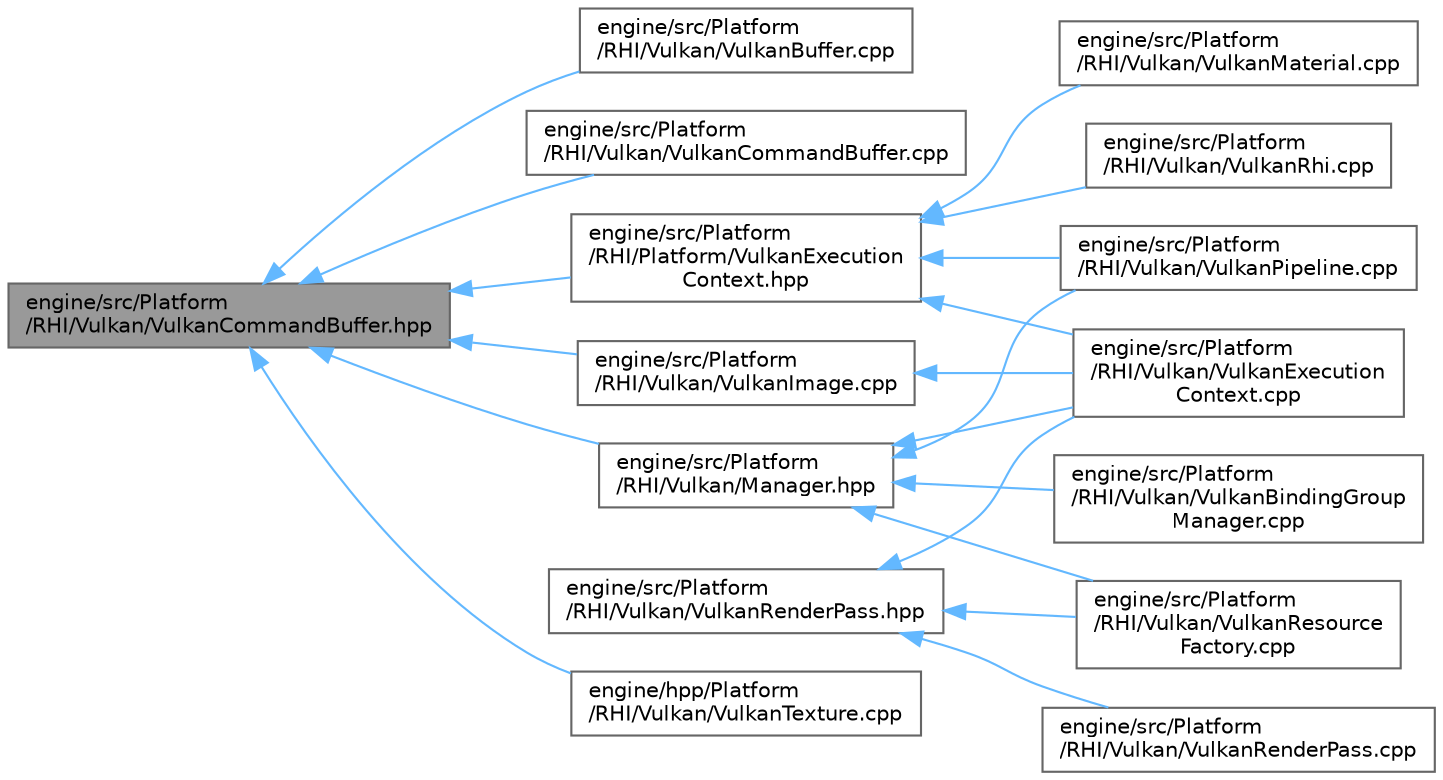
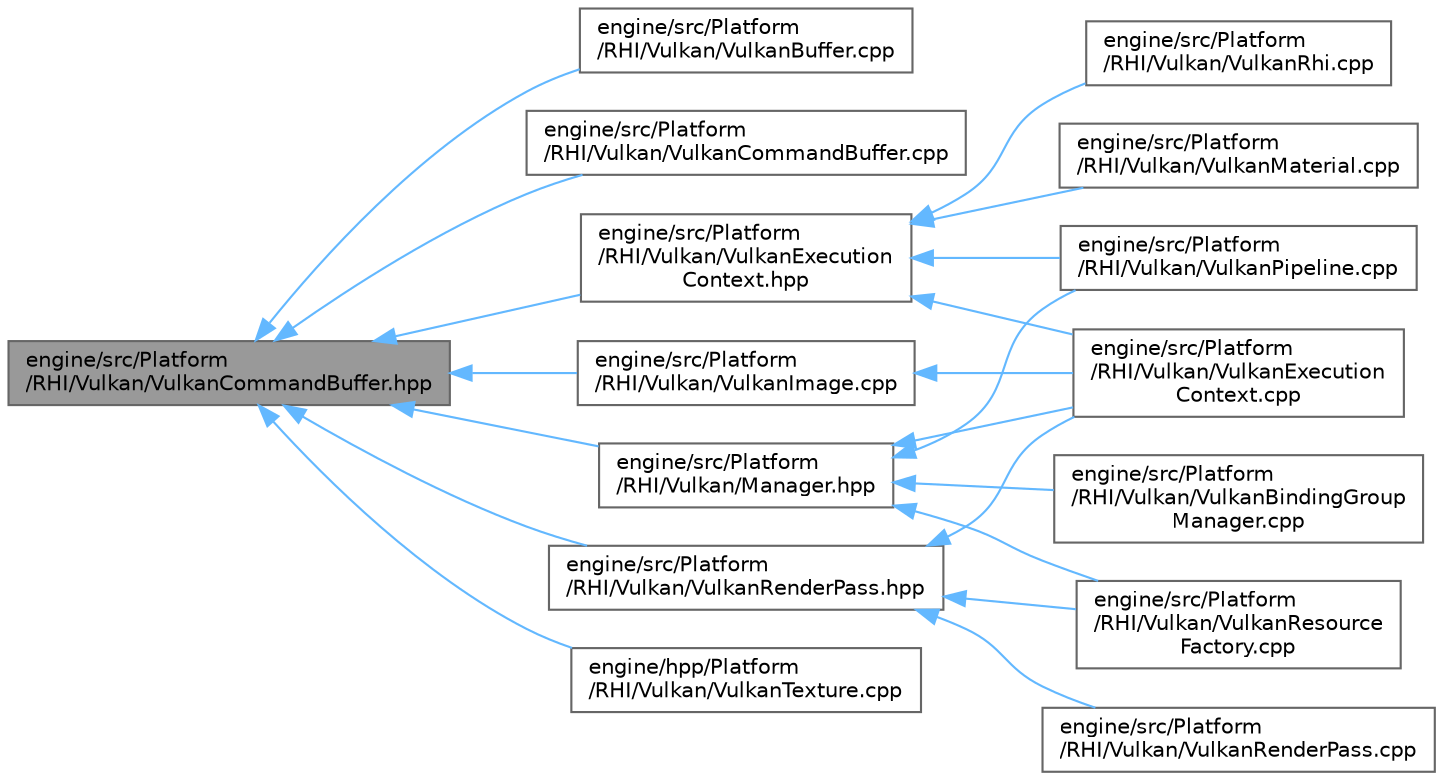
(746, 258) -> (746, 258)
none -> (441, 490)
